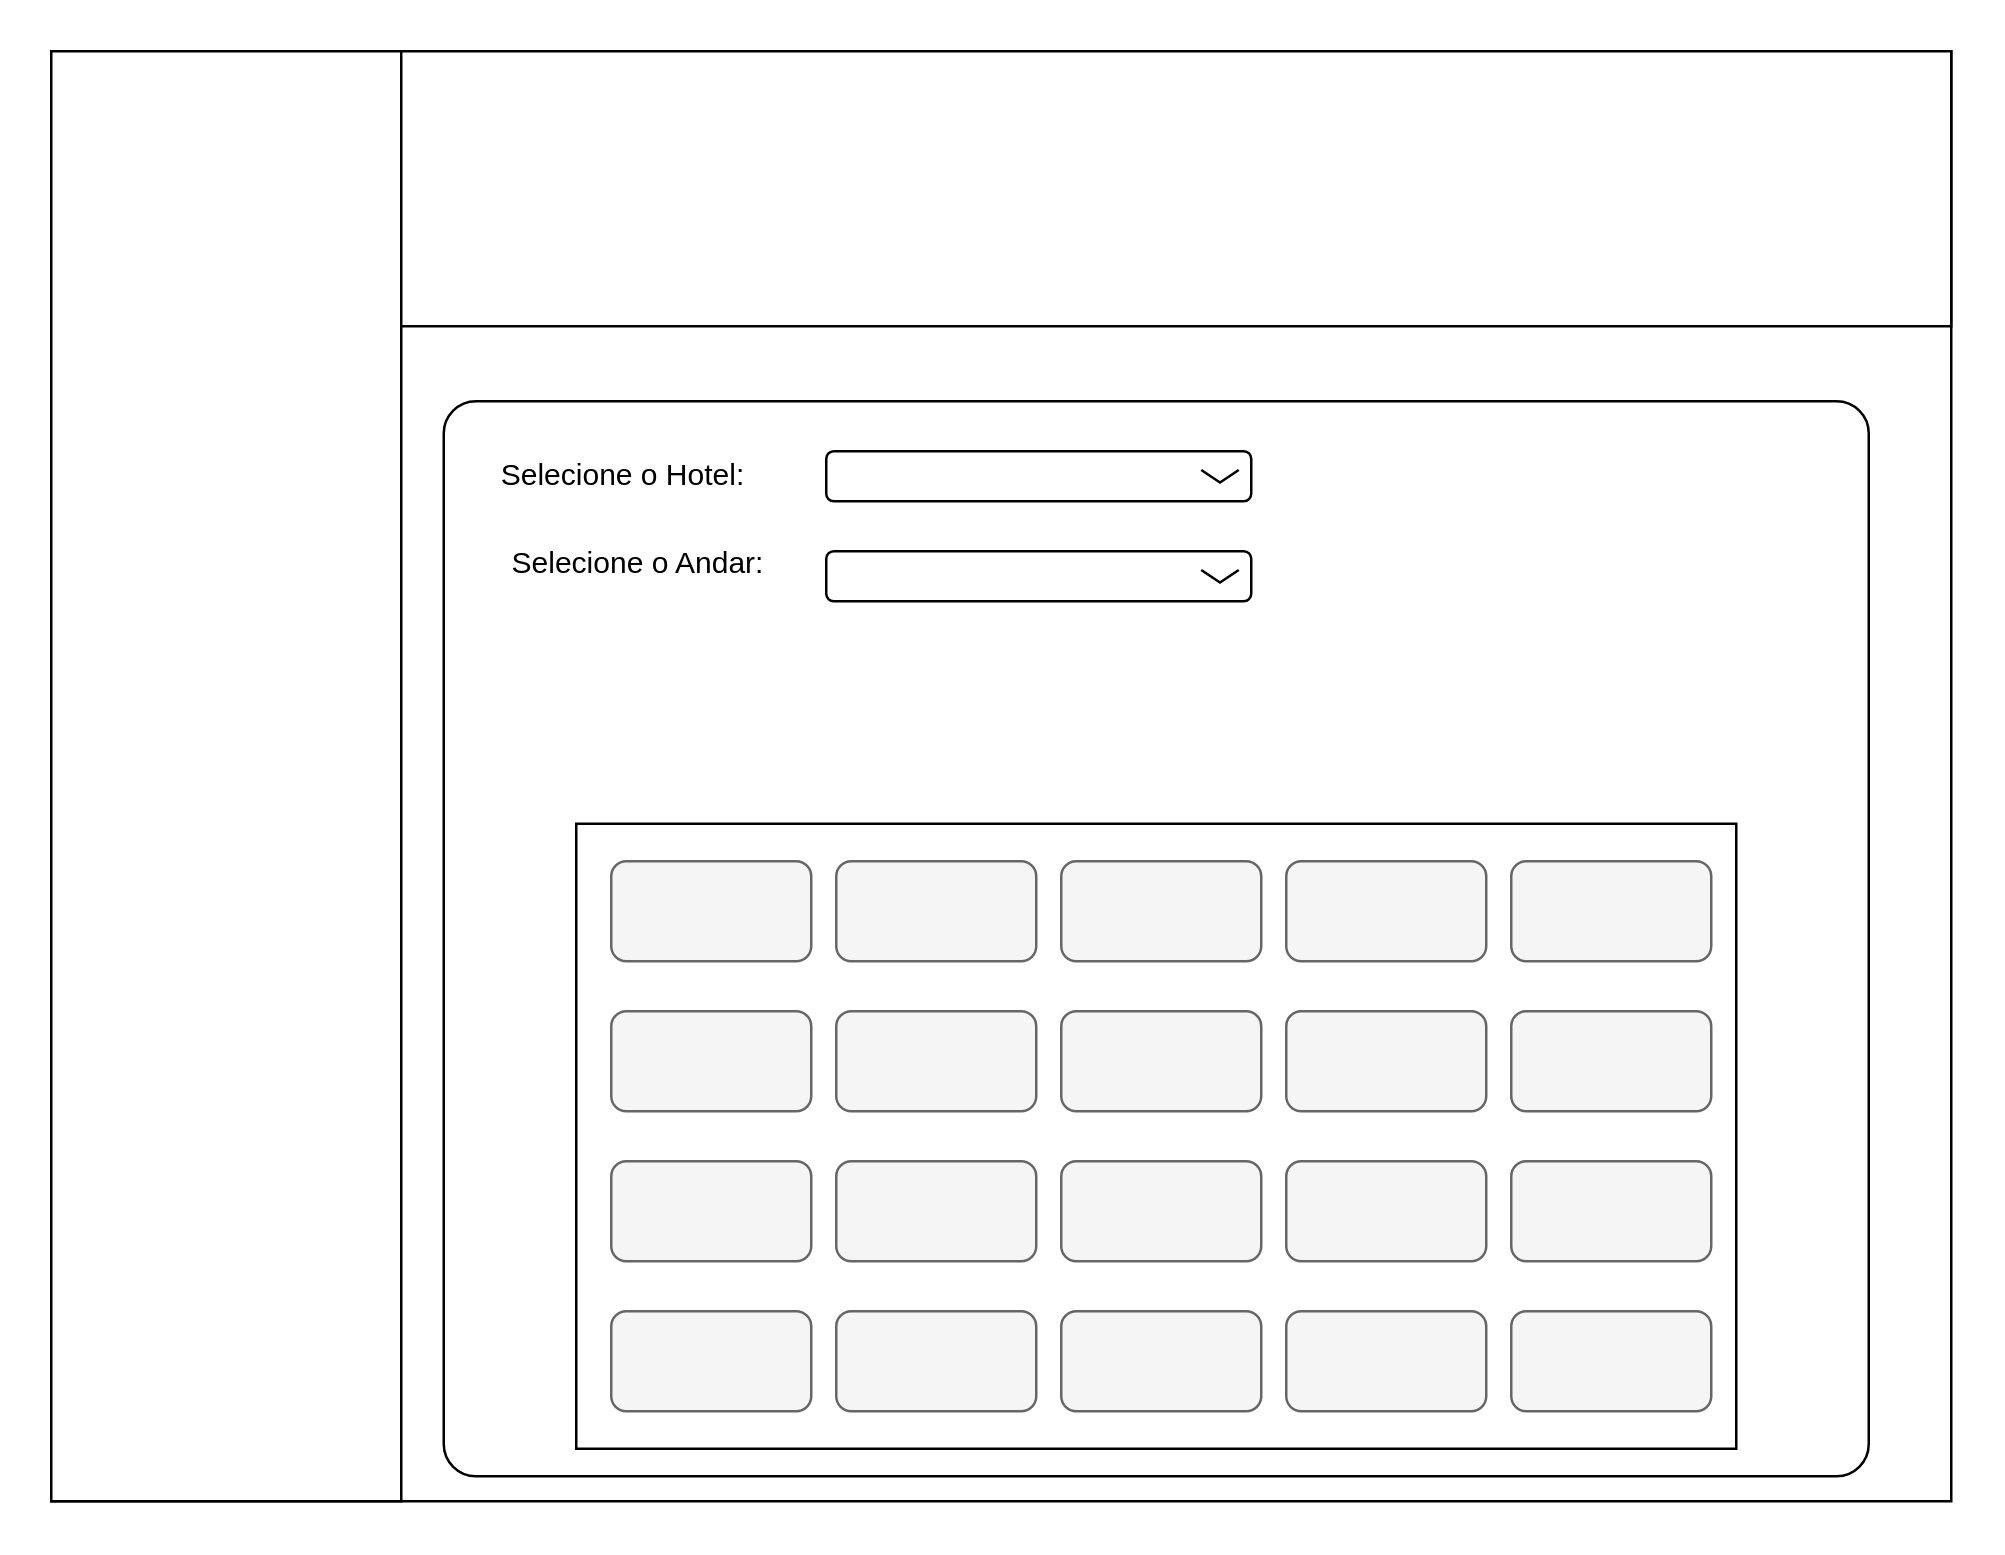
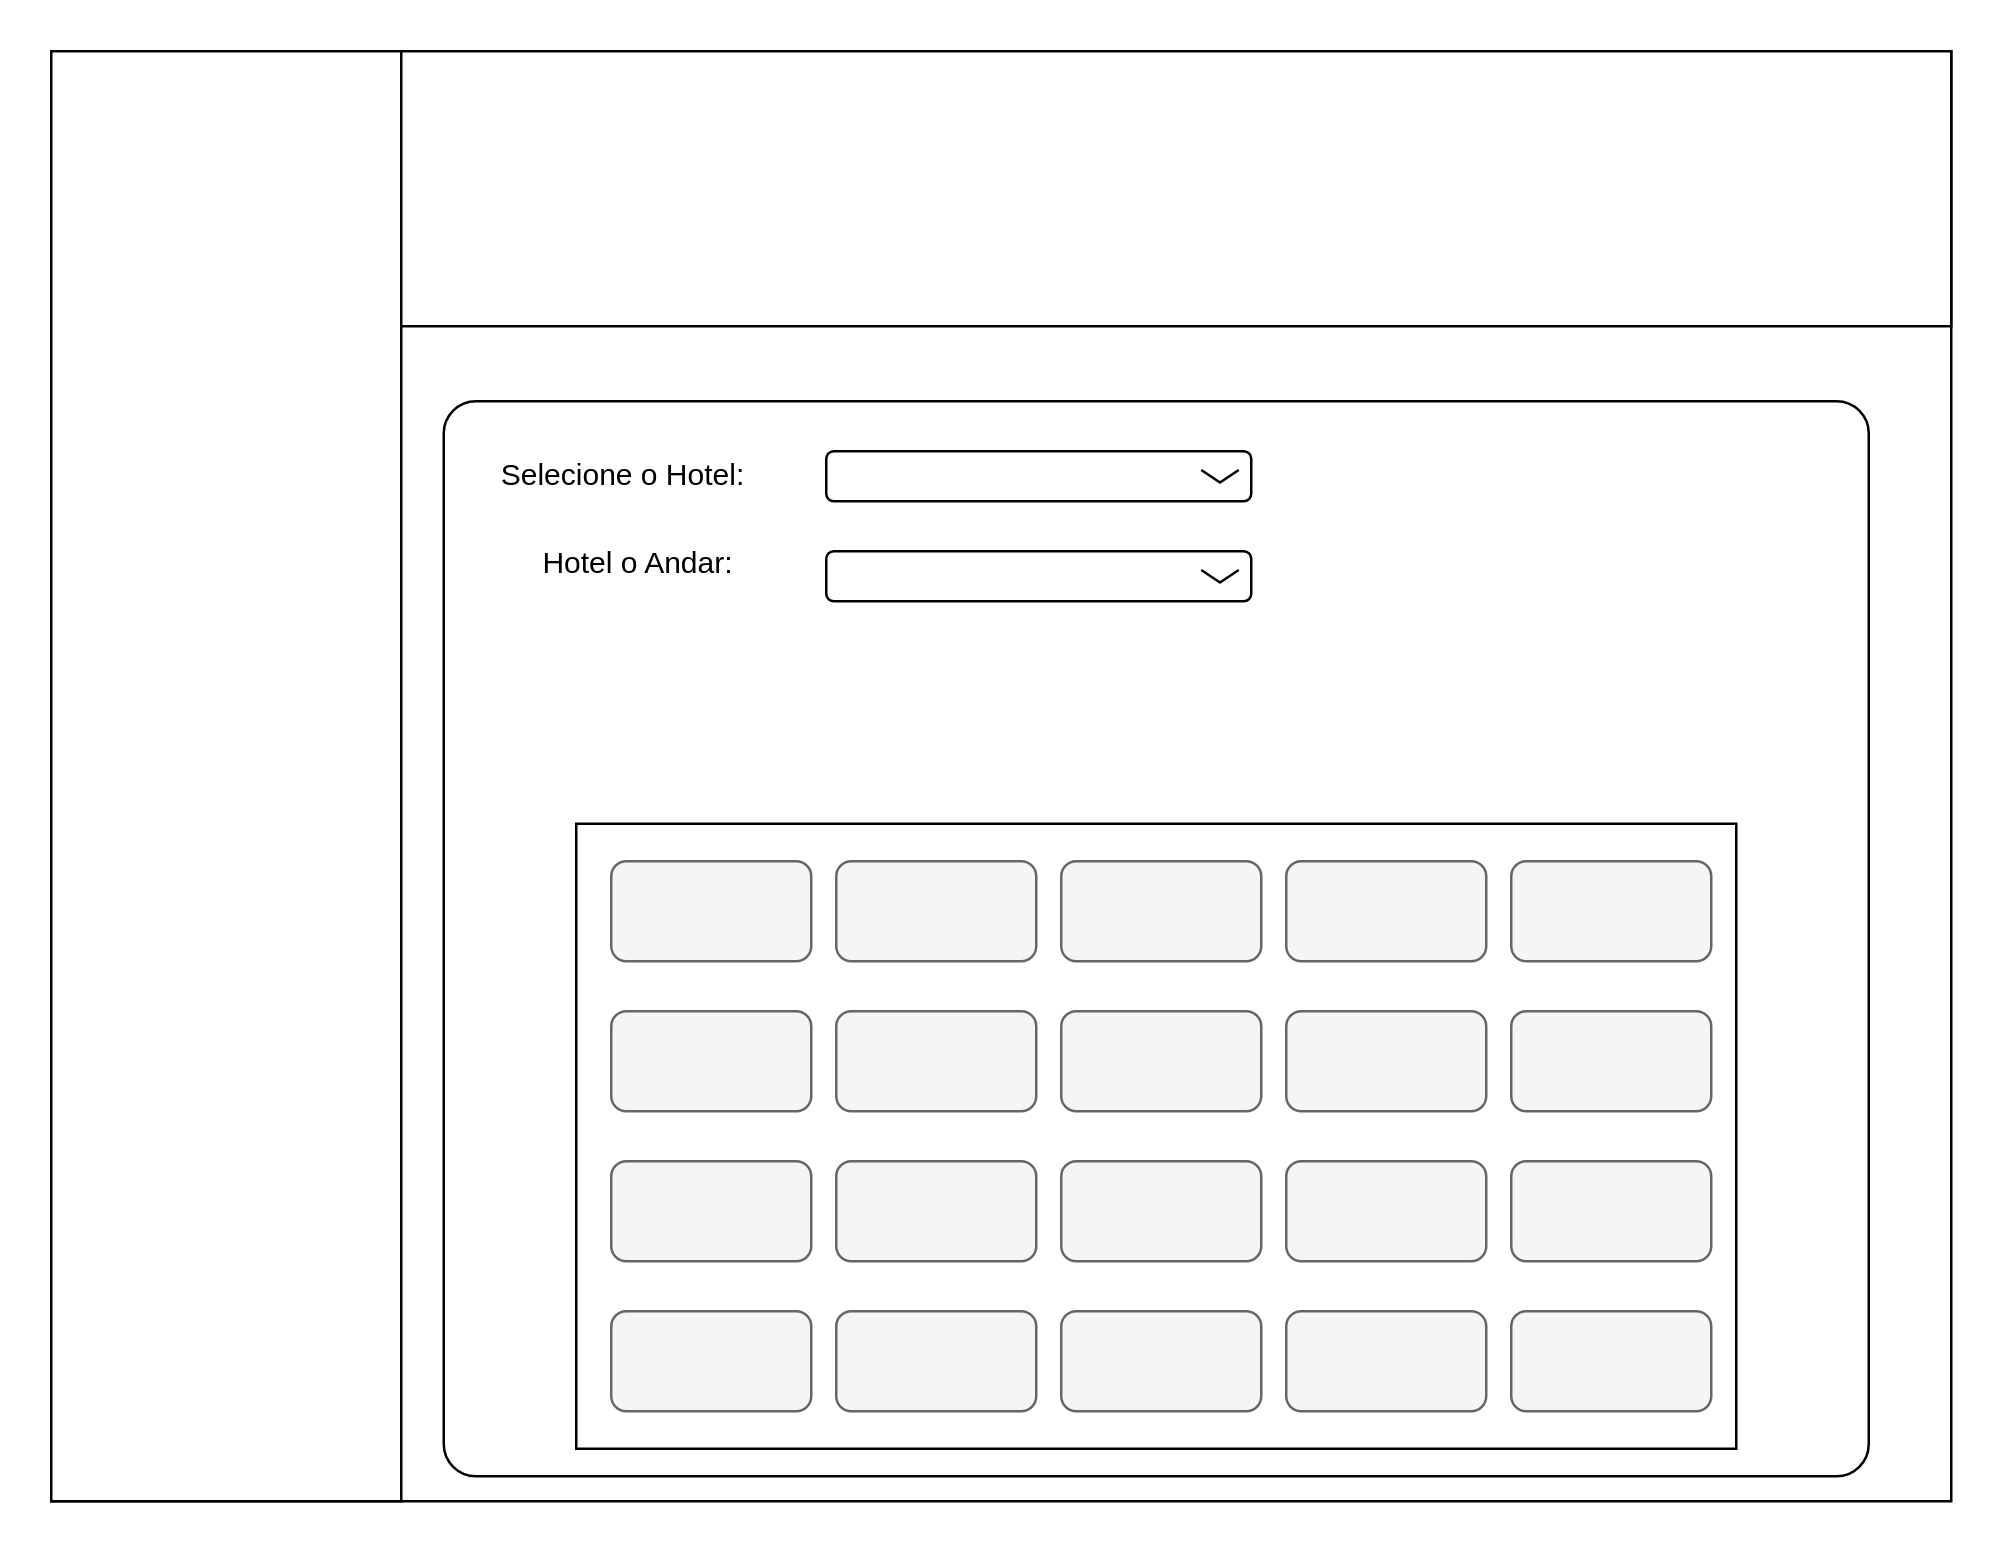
(639, 564) -> (639, 564)
